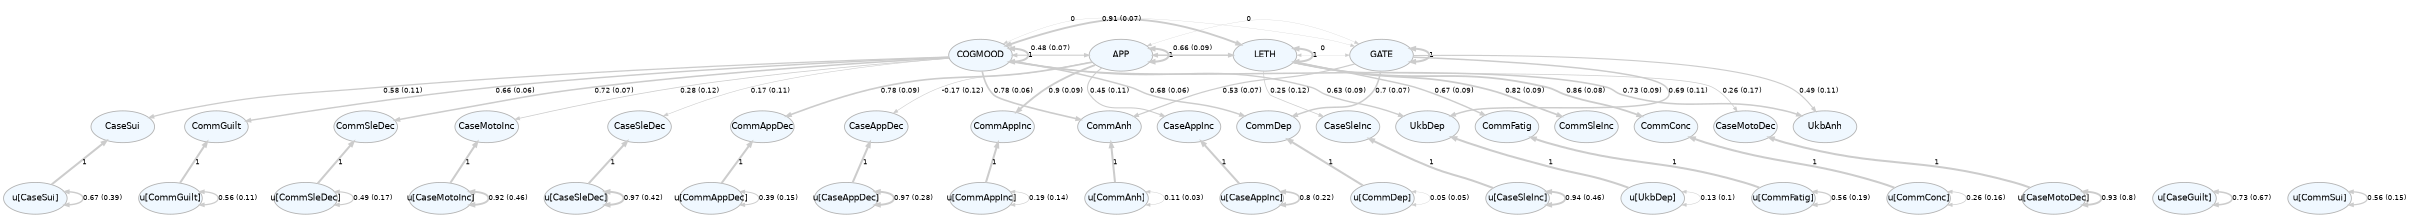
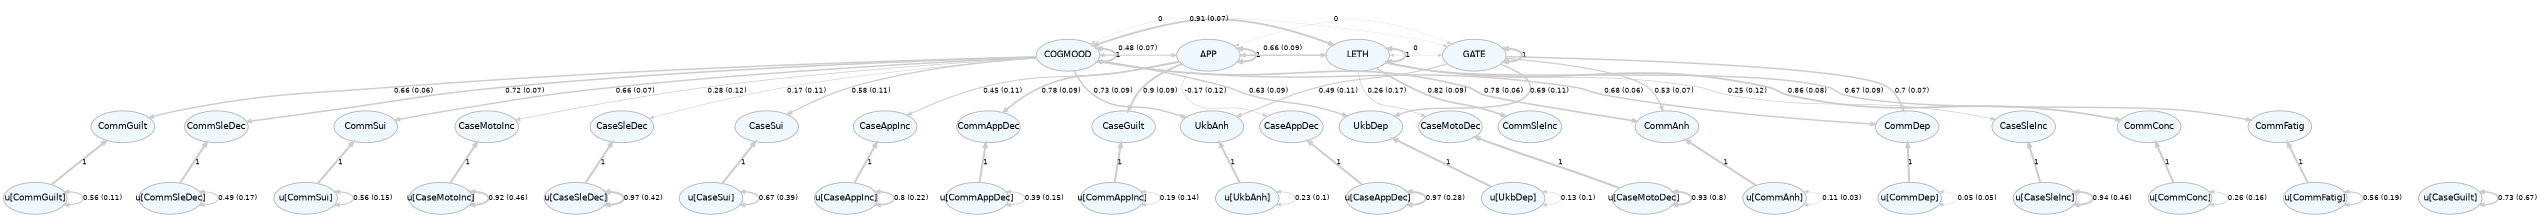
none -> (366, 127)
(1003, 127) -> (1124, 127)
none -> (1247, 198)
